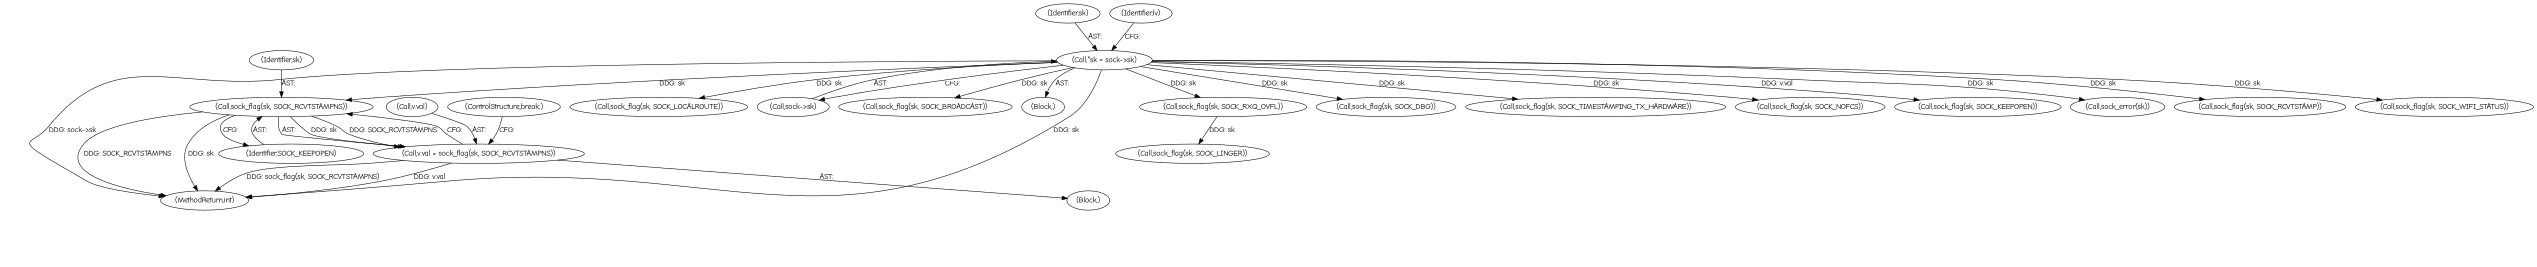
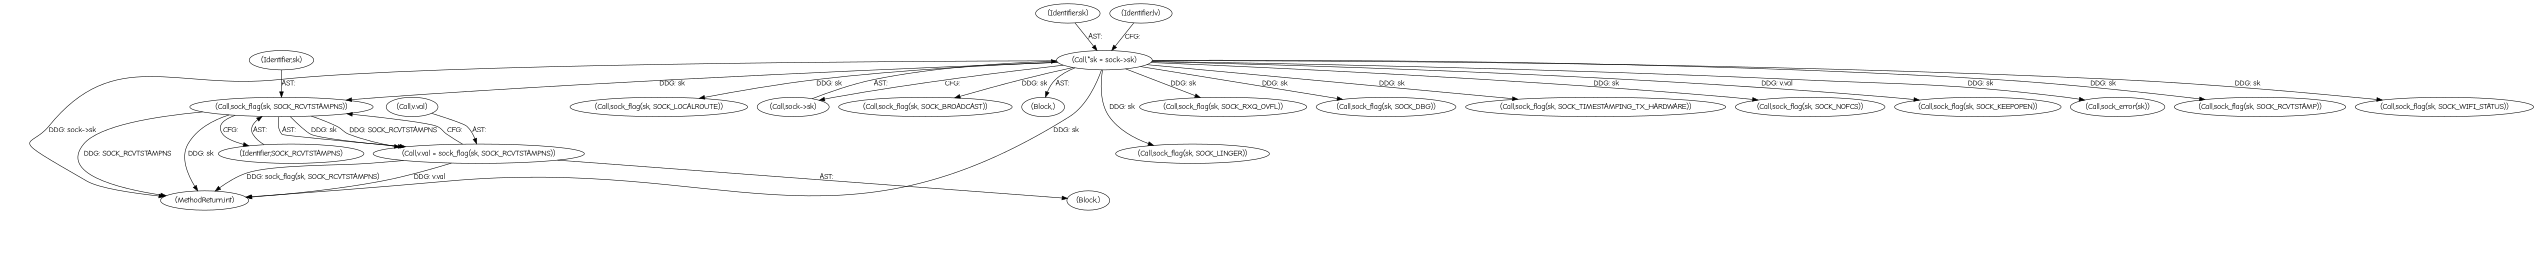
(504, 107) -> none
(1209, 128) -> (1109, 117)
(291, 154) -> (291, 154)
